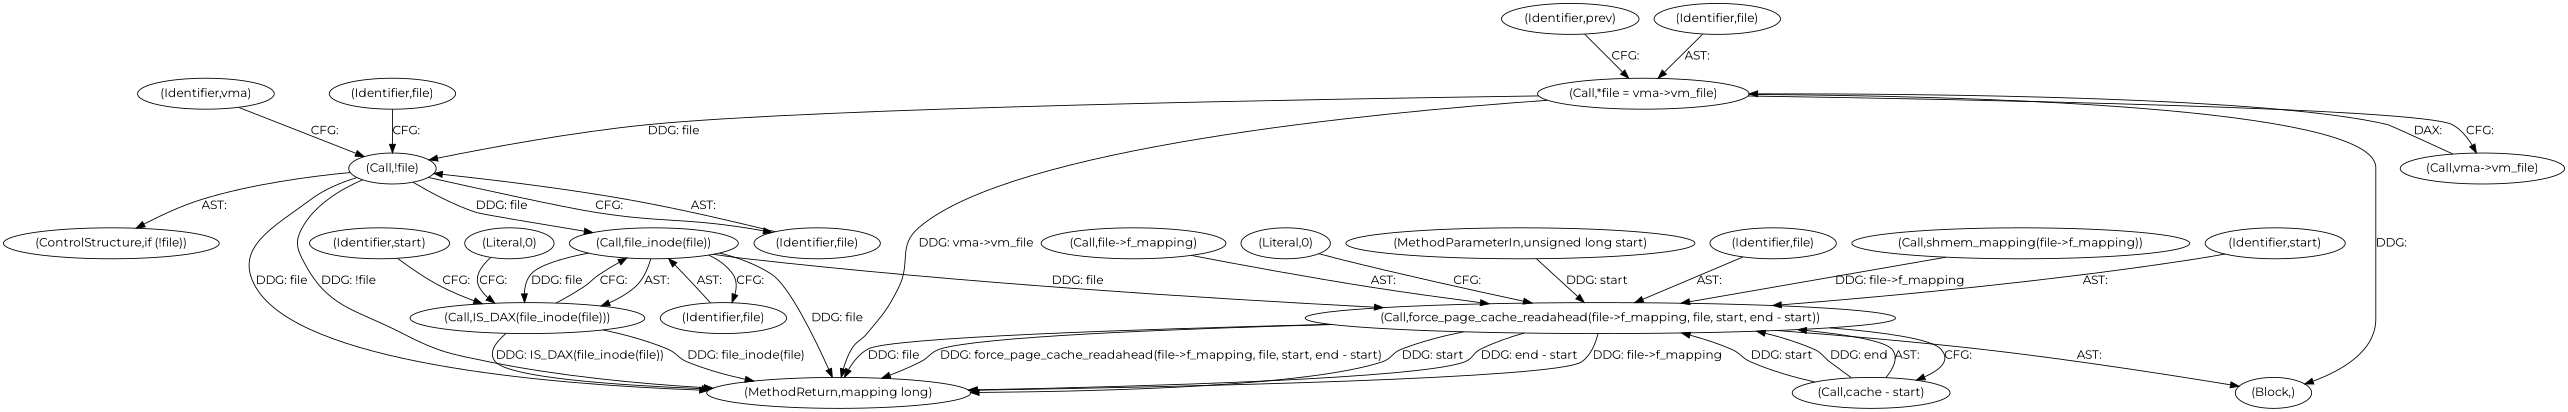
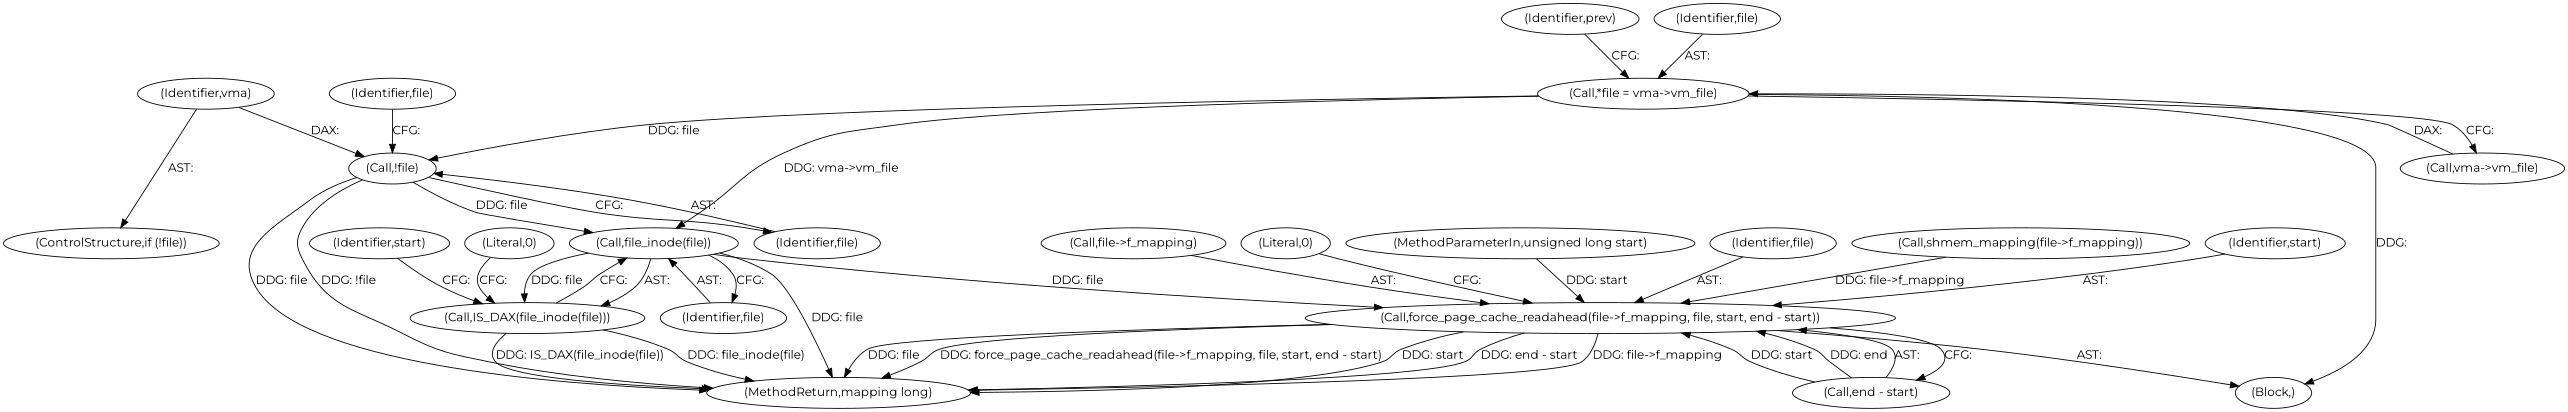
(327, 131) -> (327, 131)
(1145, 149) -> (1076, 111)
(244, 188) -> (161, 165)
(1871, 393) -> (1871, 393)
